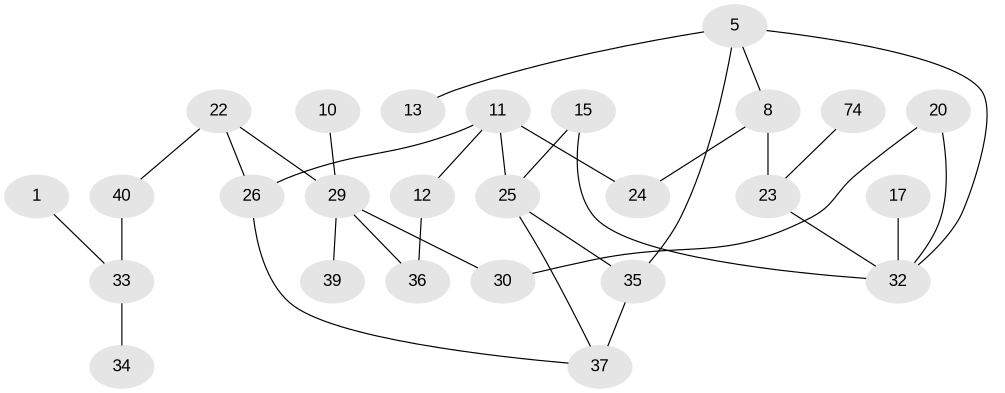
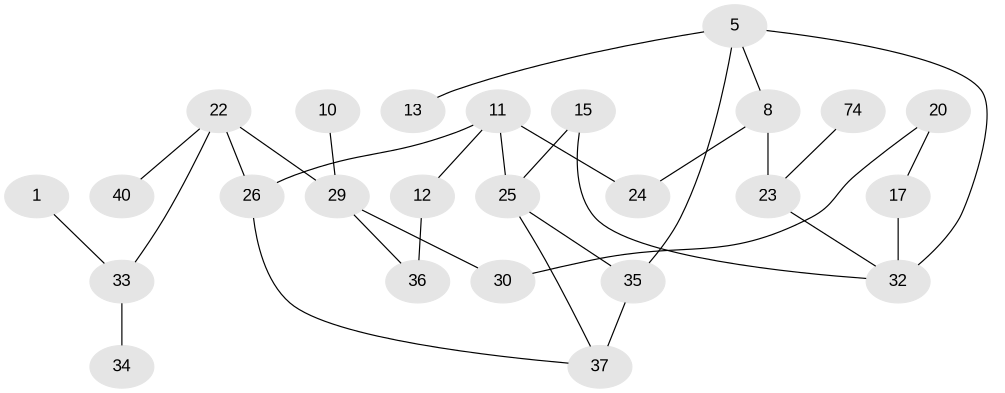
(944, 202) -> (918, 154)
(122, 239) -> (175, 199)
(333, 282) -> none
